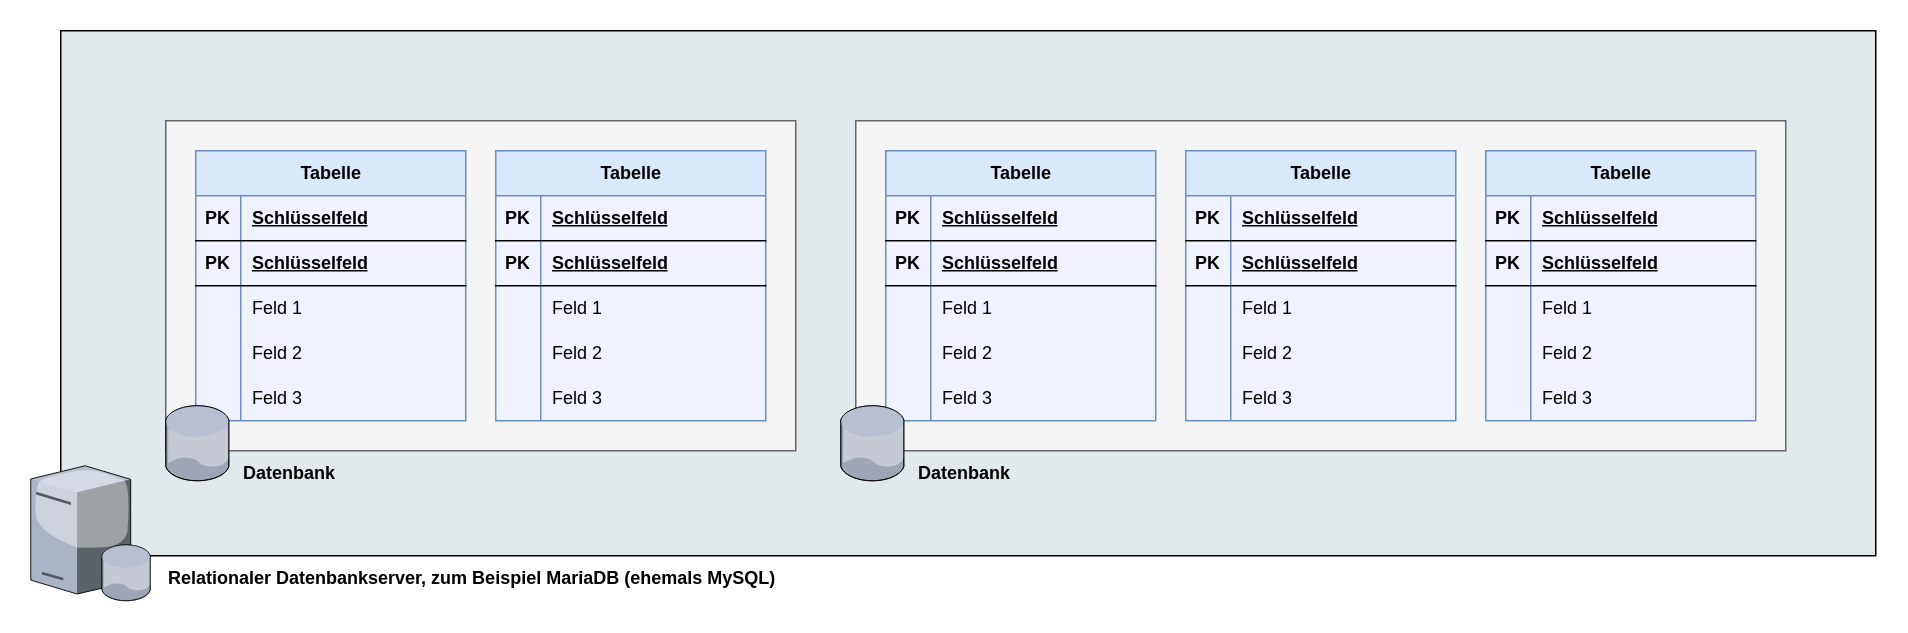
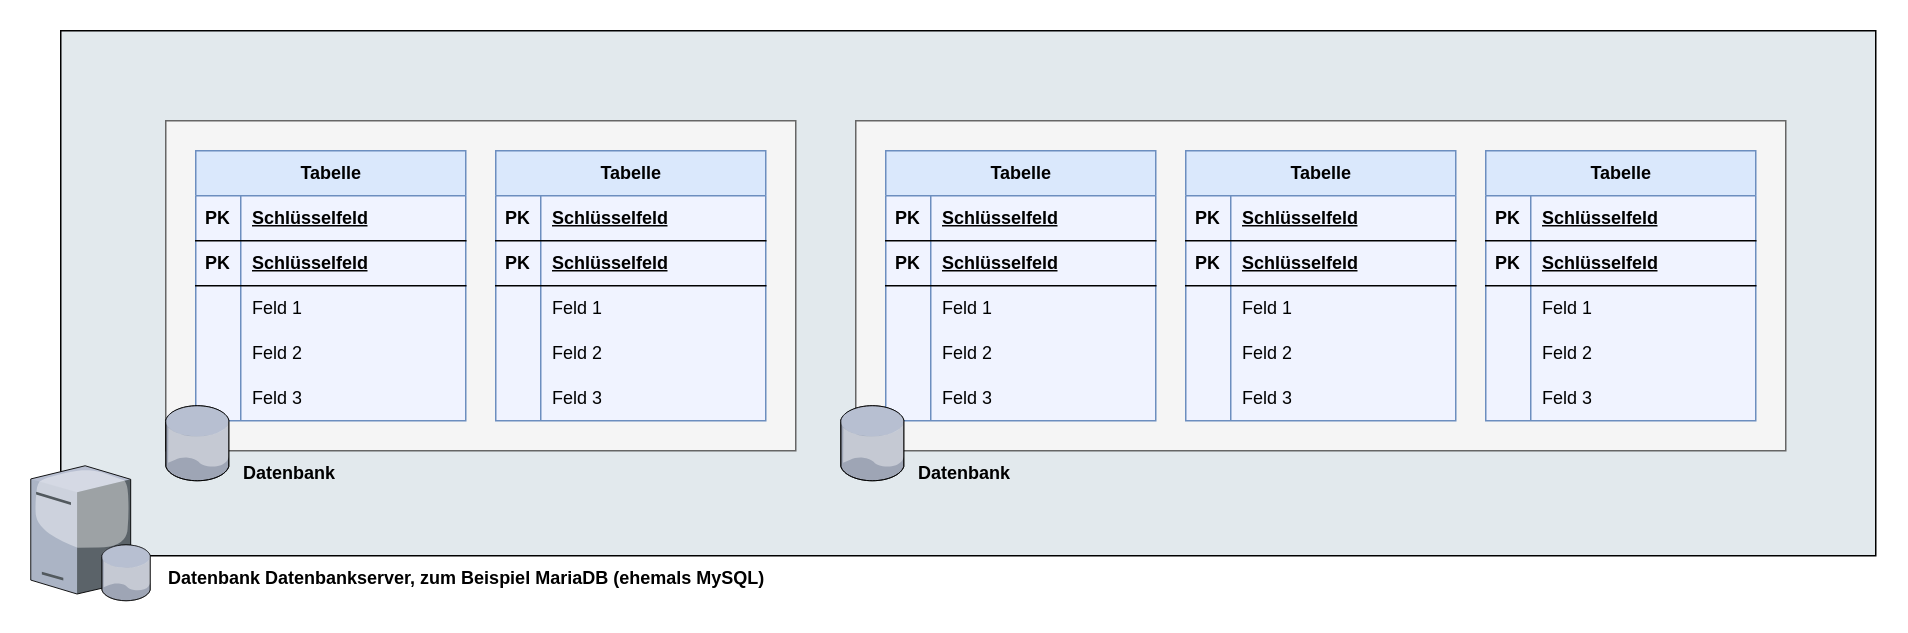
(466, 578) -> (458, 578)
